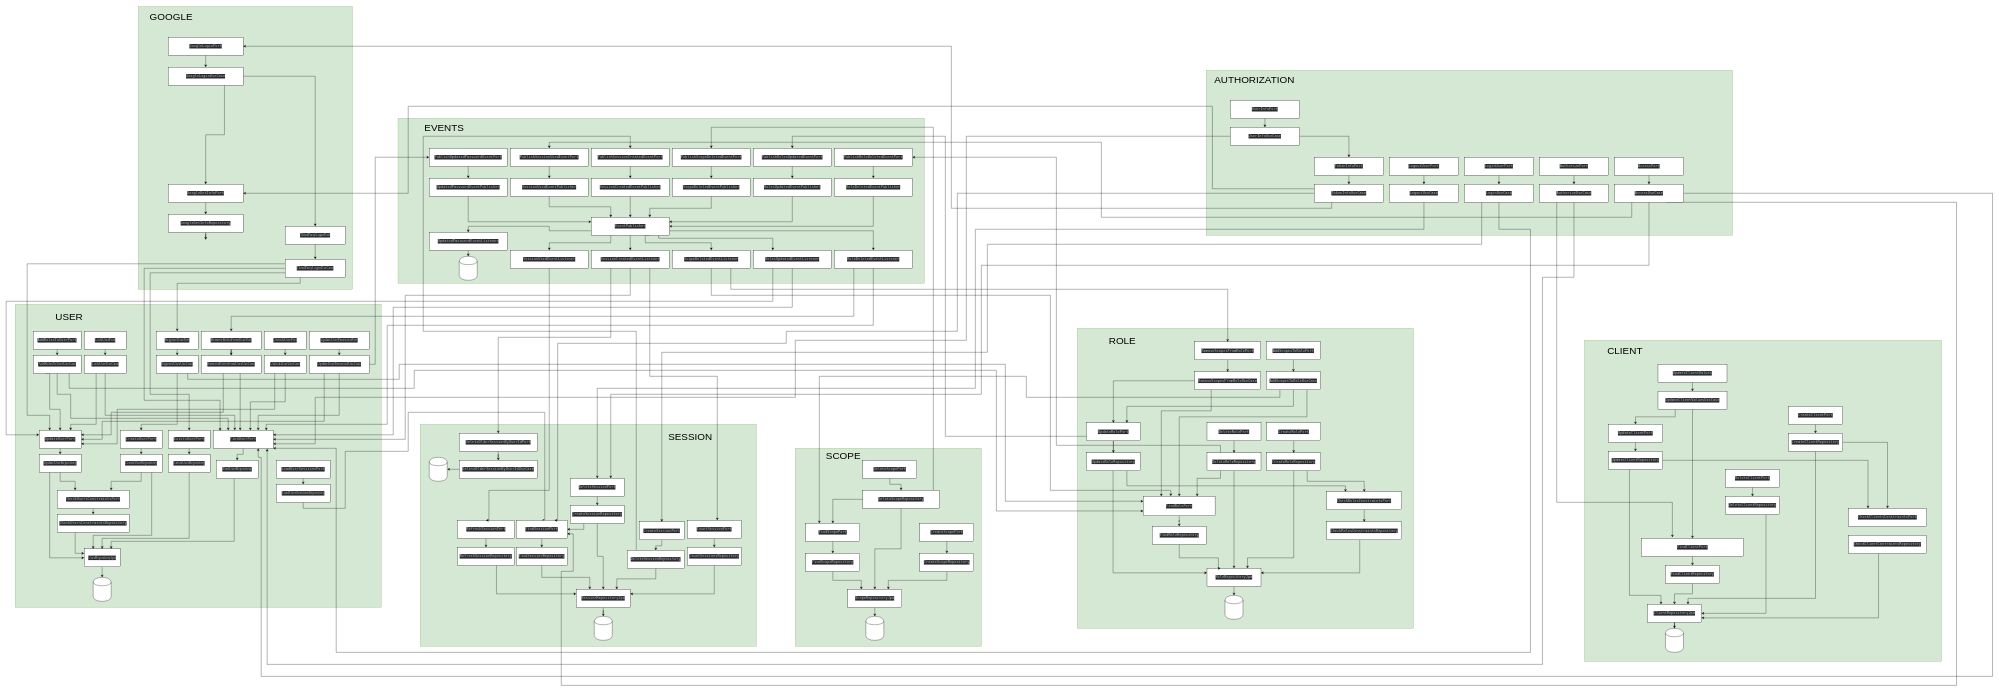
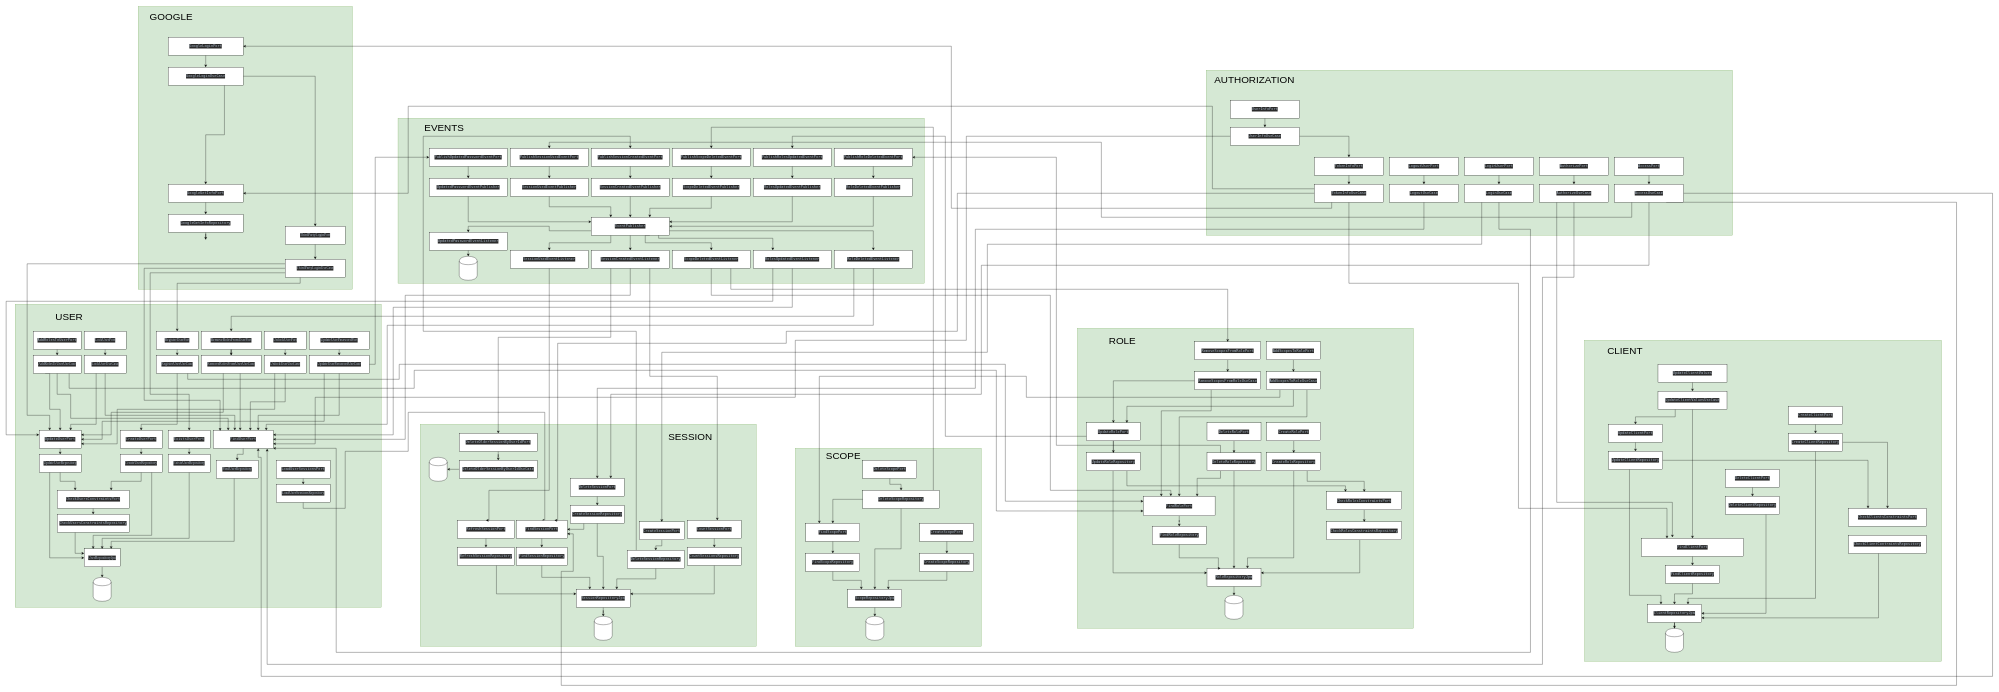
none -> (1667, 535)
